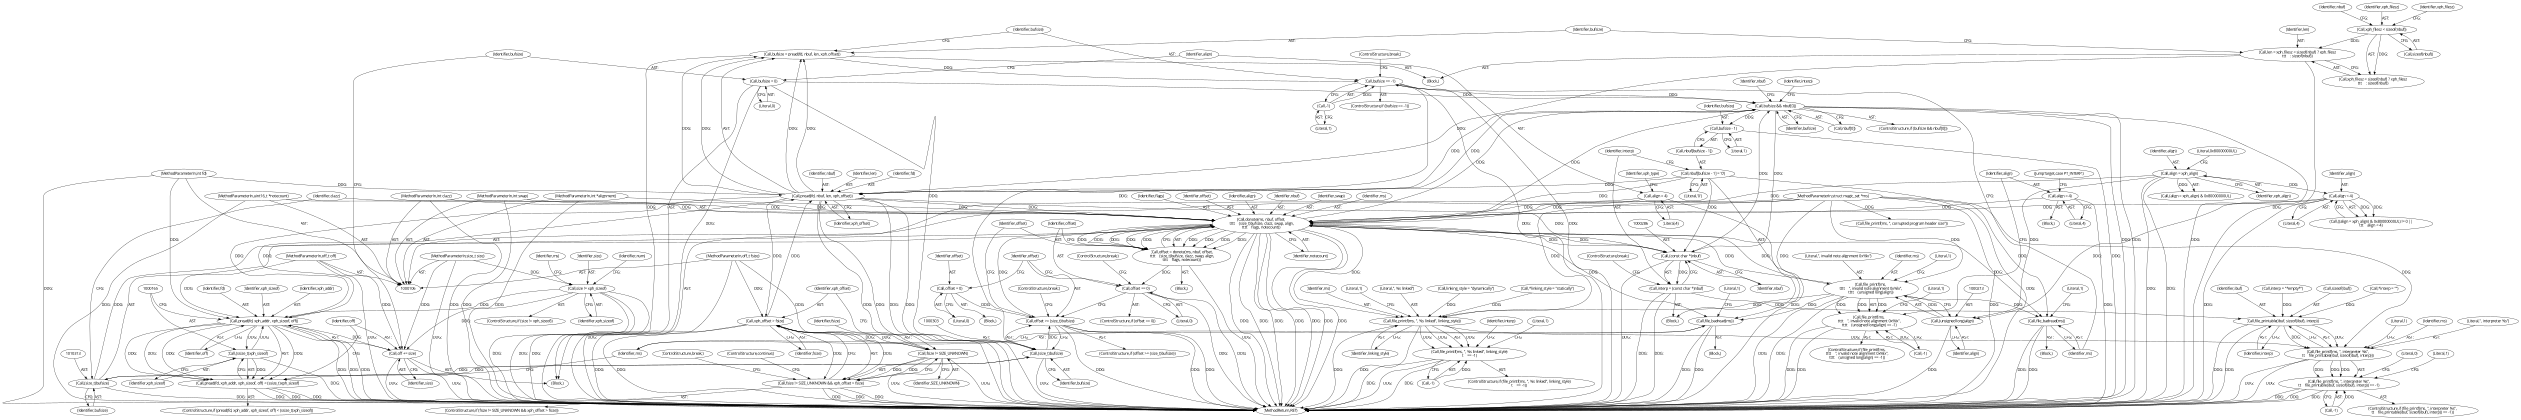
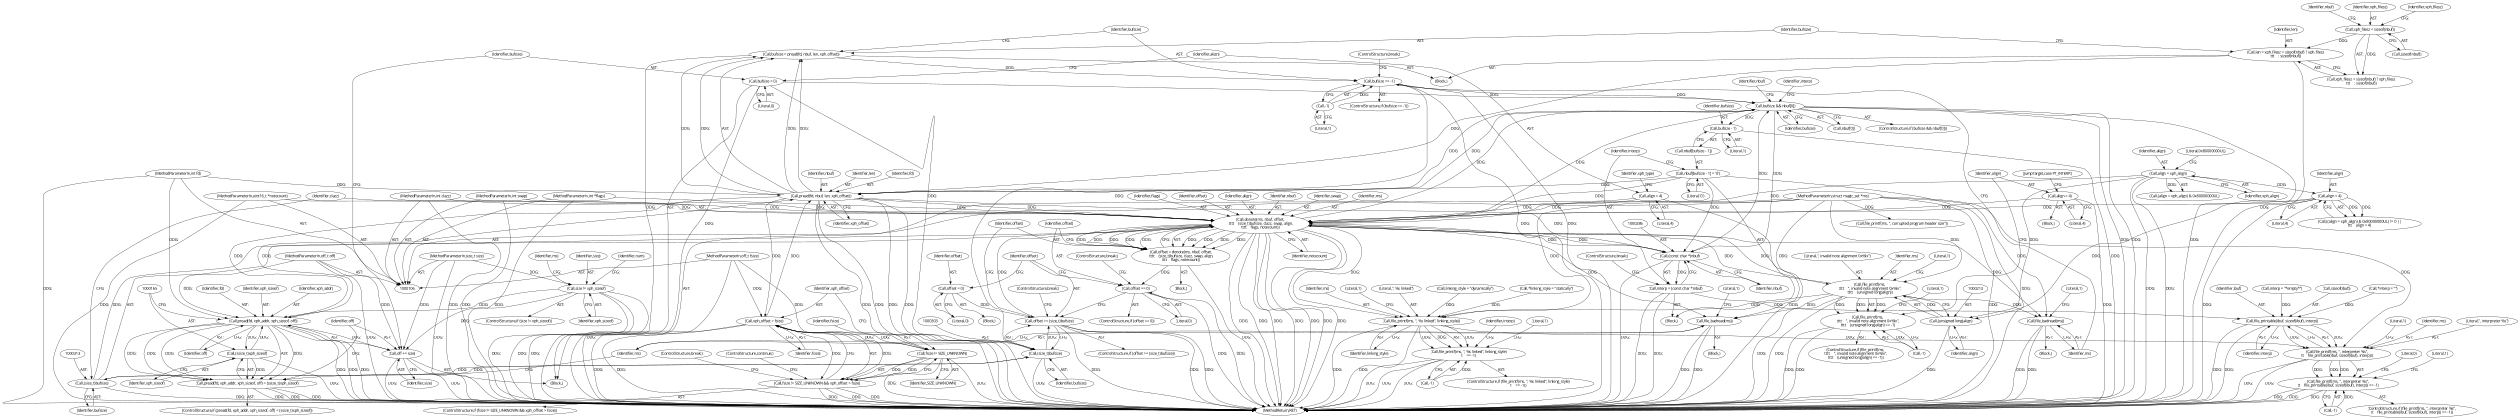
(586, 196) -> (579, 196)
(73, 354) -> (73, 354)
